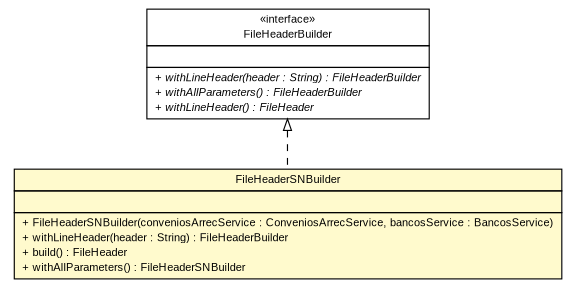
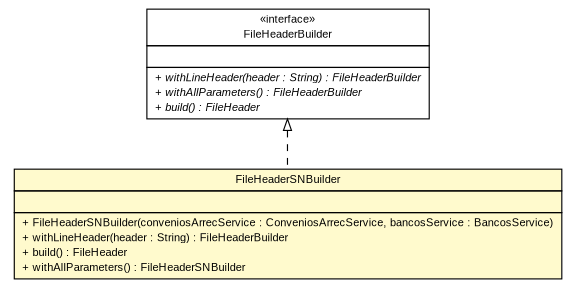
(234, 107) -> (207, 107)
